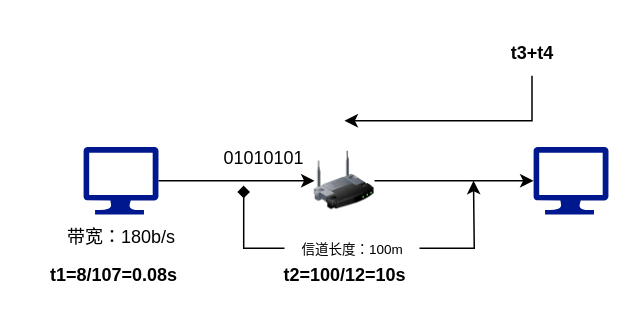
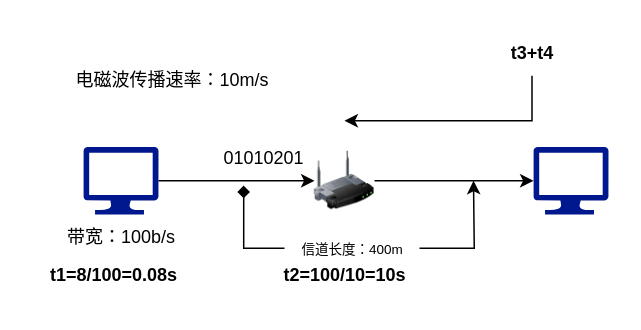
none -> (172, 80)
(264, 158) -> (264, 158)
(122, 238) -> (122, 238)
(353, 248) -> (353, 248)
(114, 275) -> (114, 275)
(345, 275) -> (345, 275)
